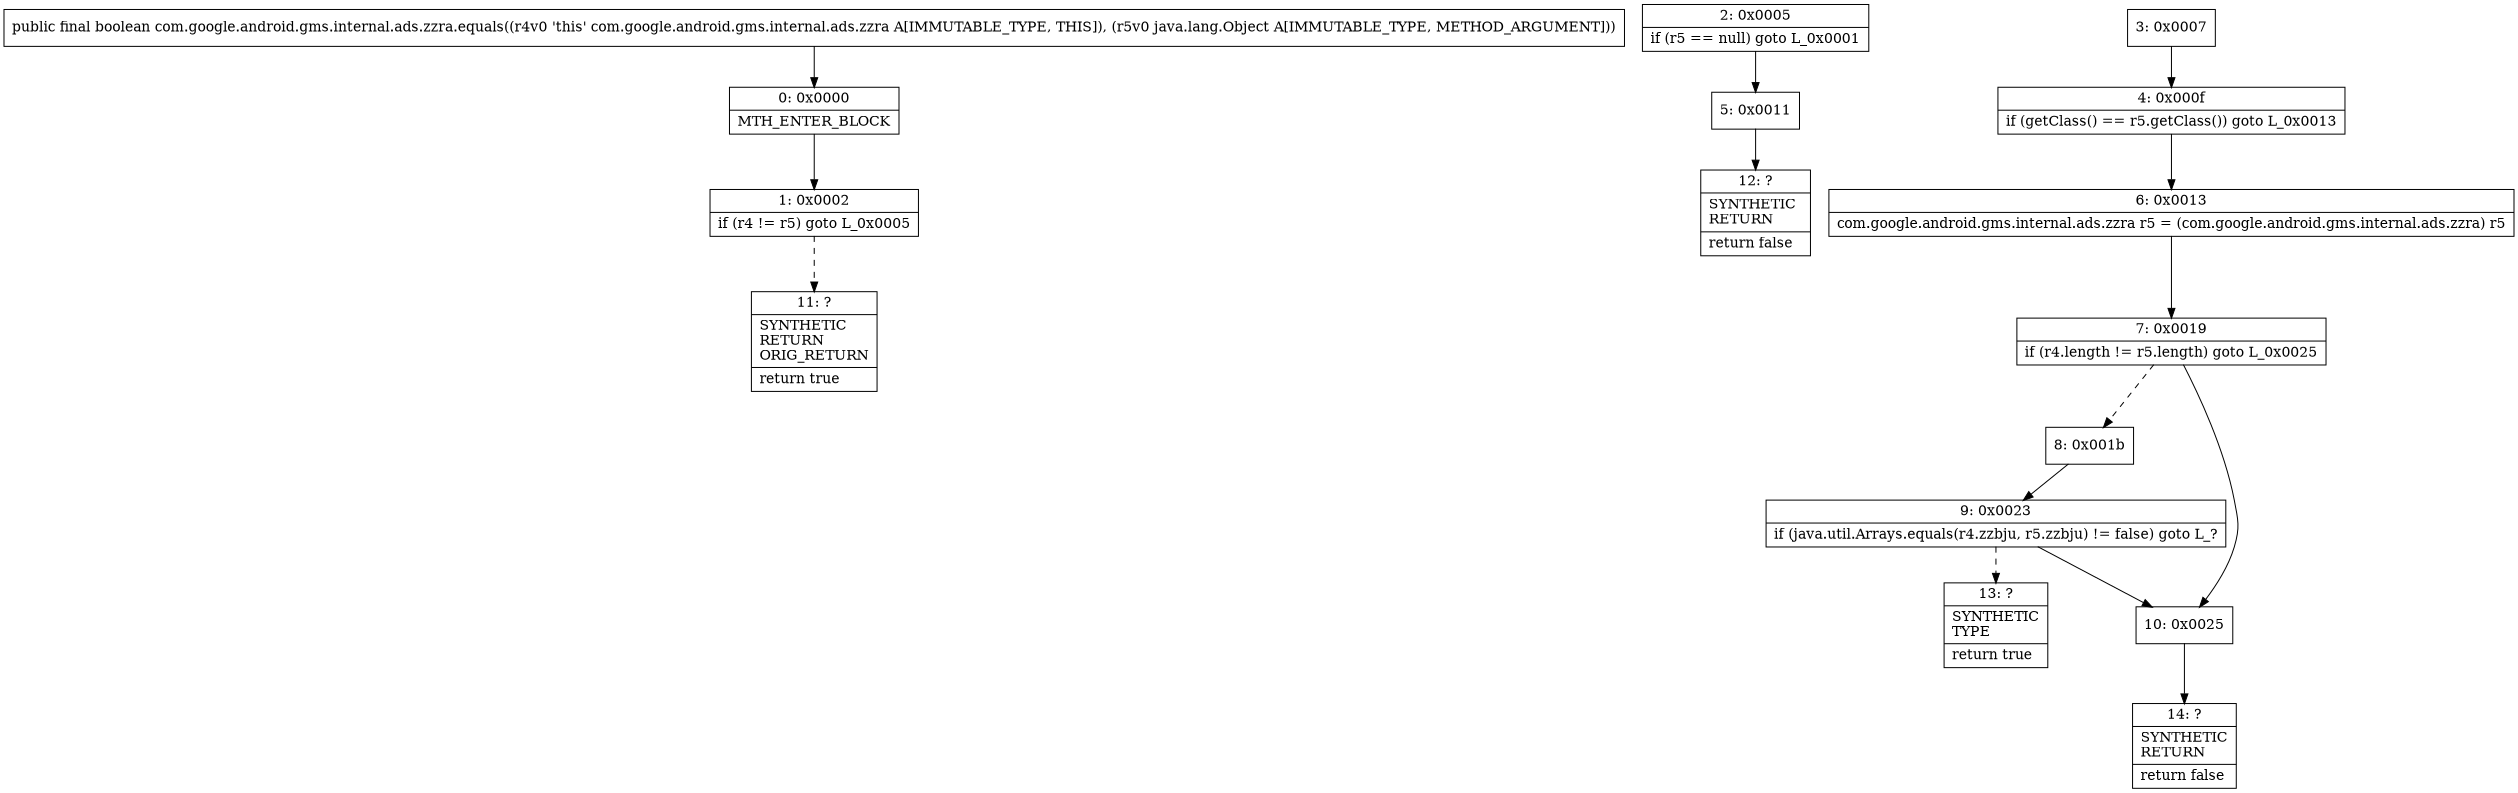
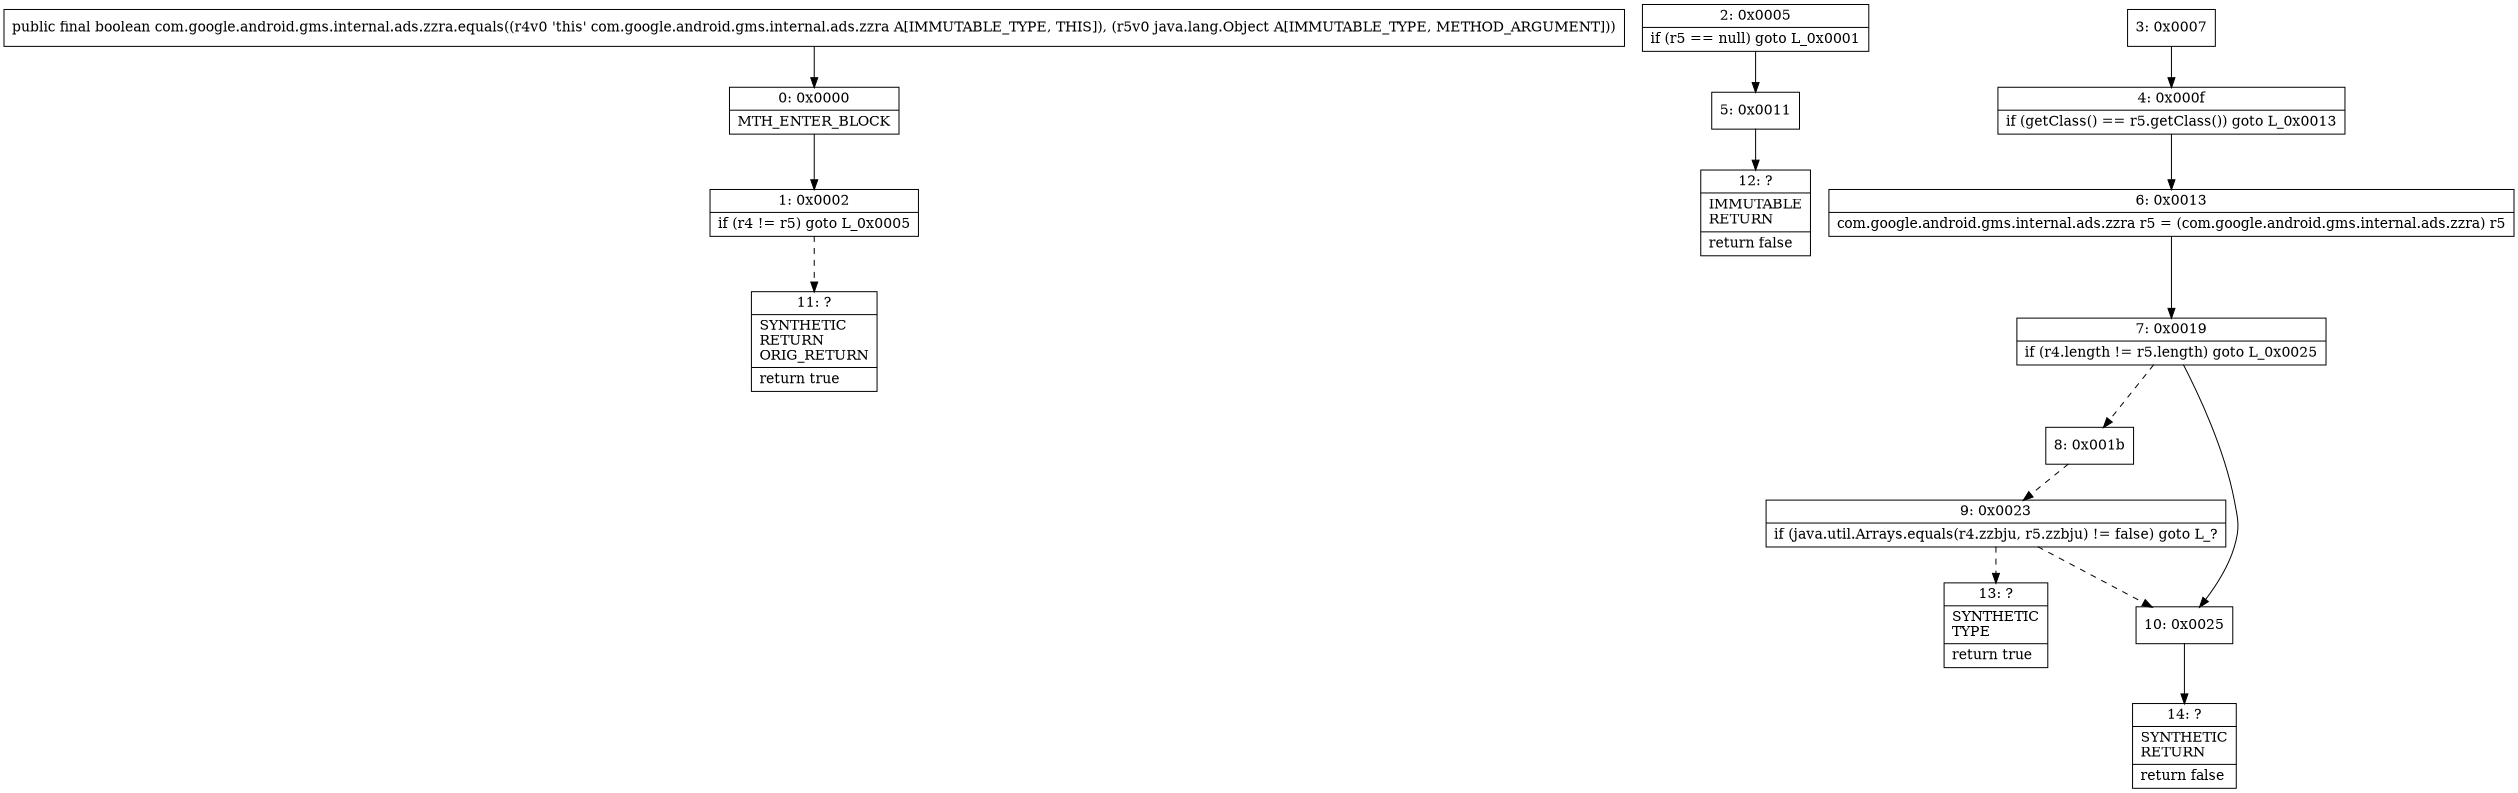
(1753, 204) -> (1756, 204)
(2050, 479) -> (2050, 479)
(2091, 575) -> (2091, 575)
